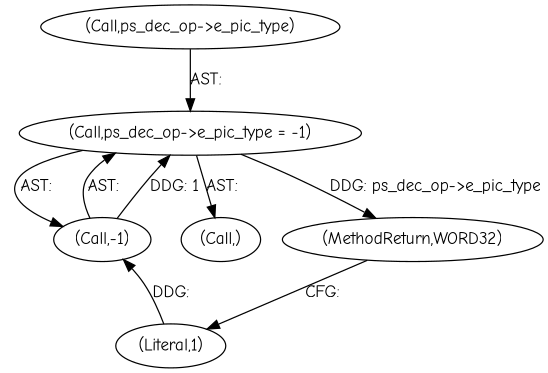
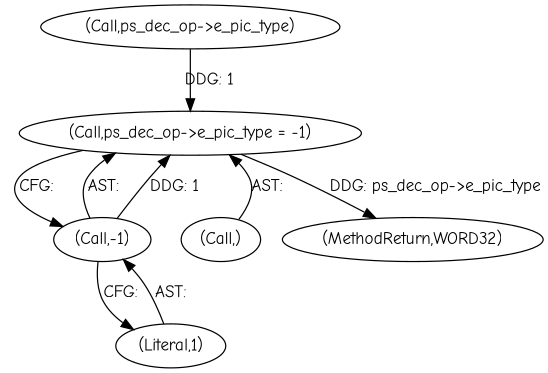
(209, 80) -> (209, 80)
(204, 181) -> (251, 191)
(39, 186) -> (39, 186)
(293, 292) -> (101, 296)
(174, 293) -> (174, 293)
